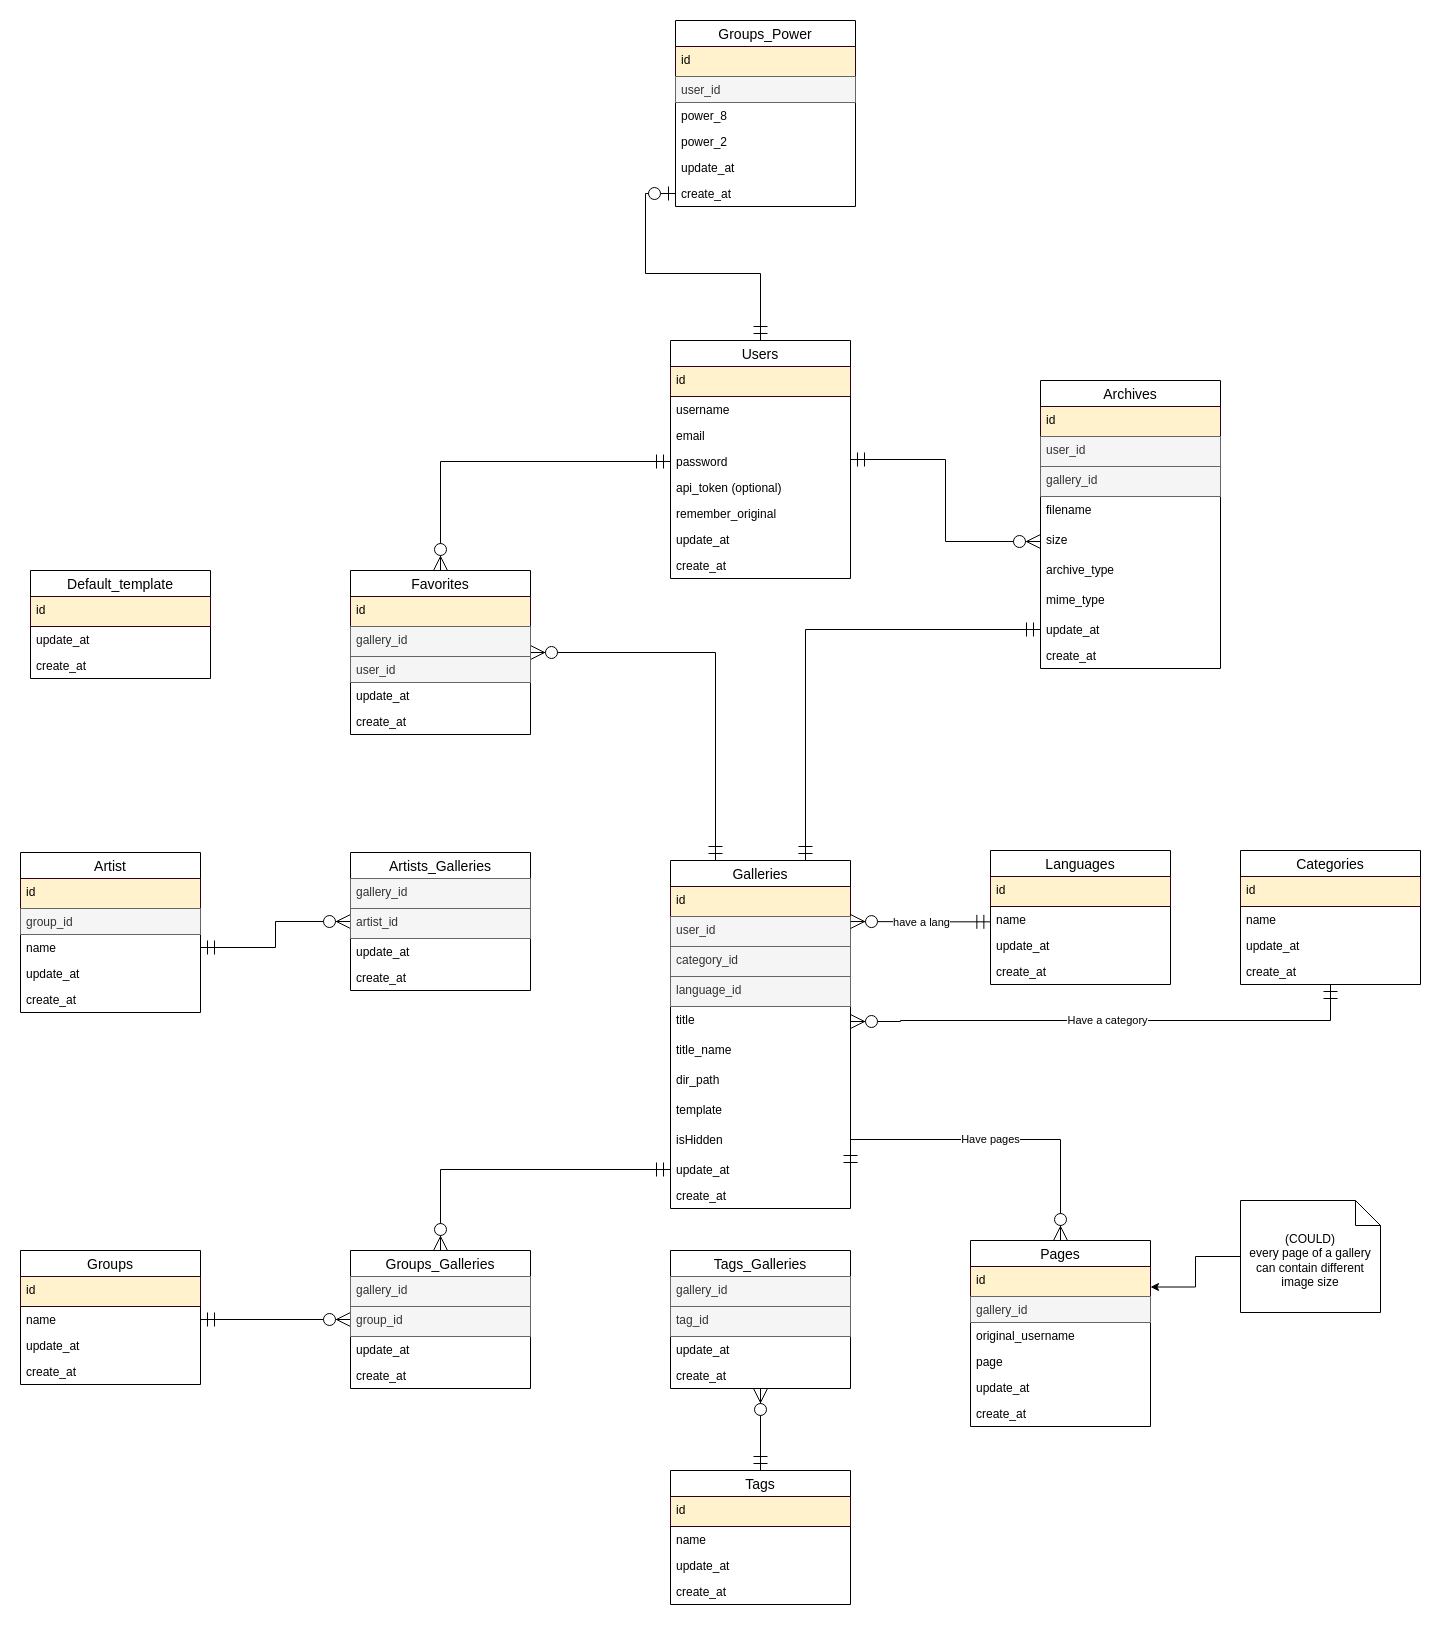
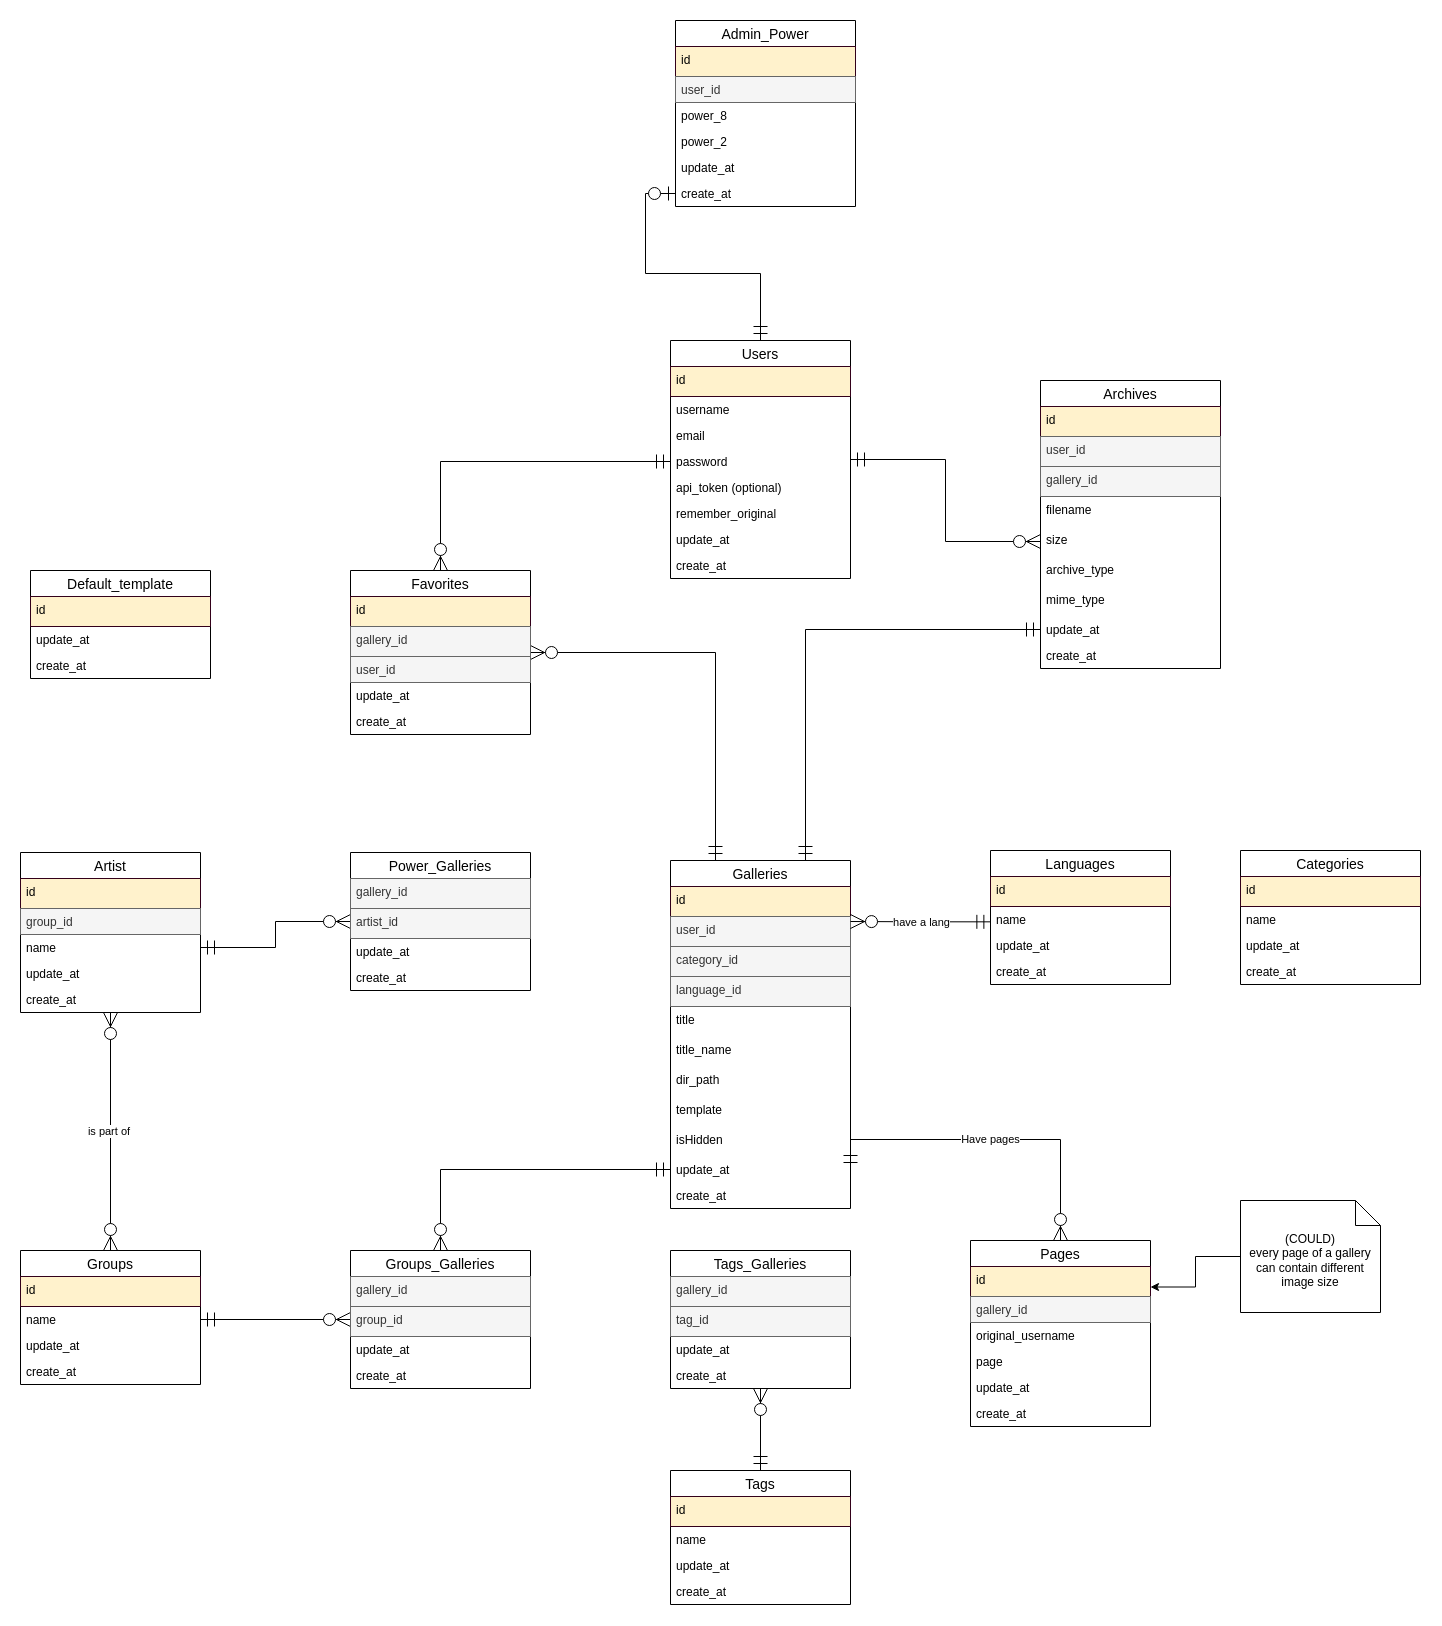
(765, 34) -> (765, 34)
(440, 866) -> (440, 866)
(1109, 1021) -> none
none -> (111, 1131)
